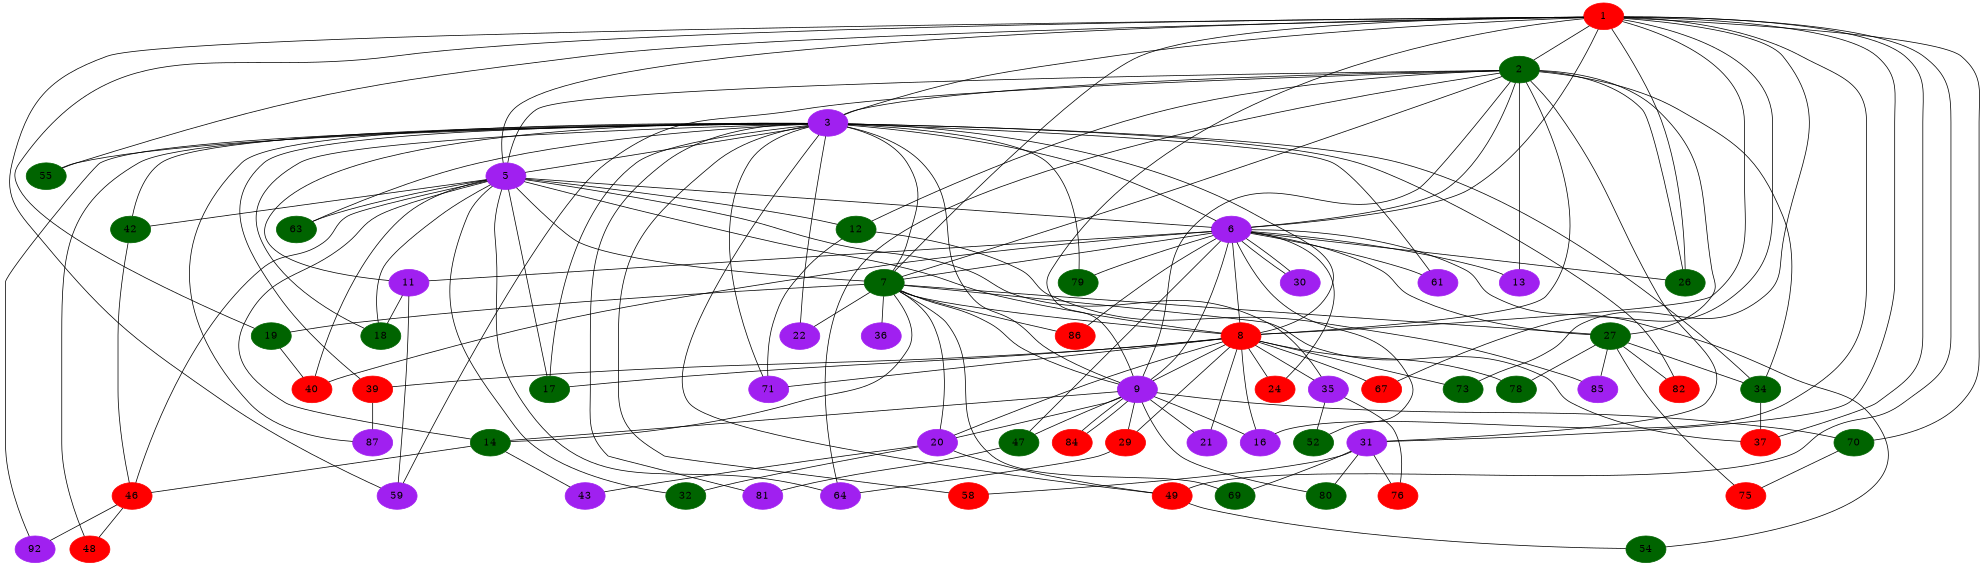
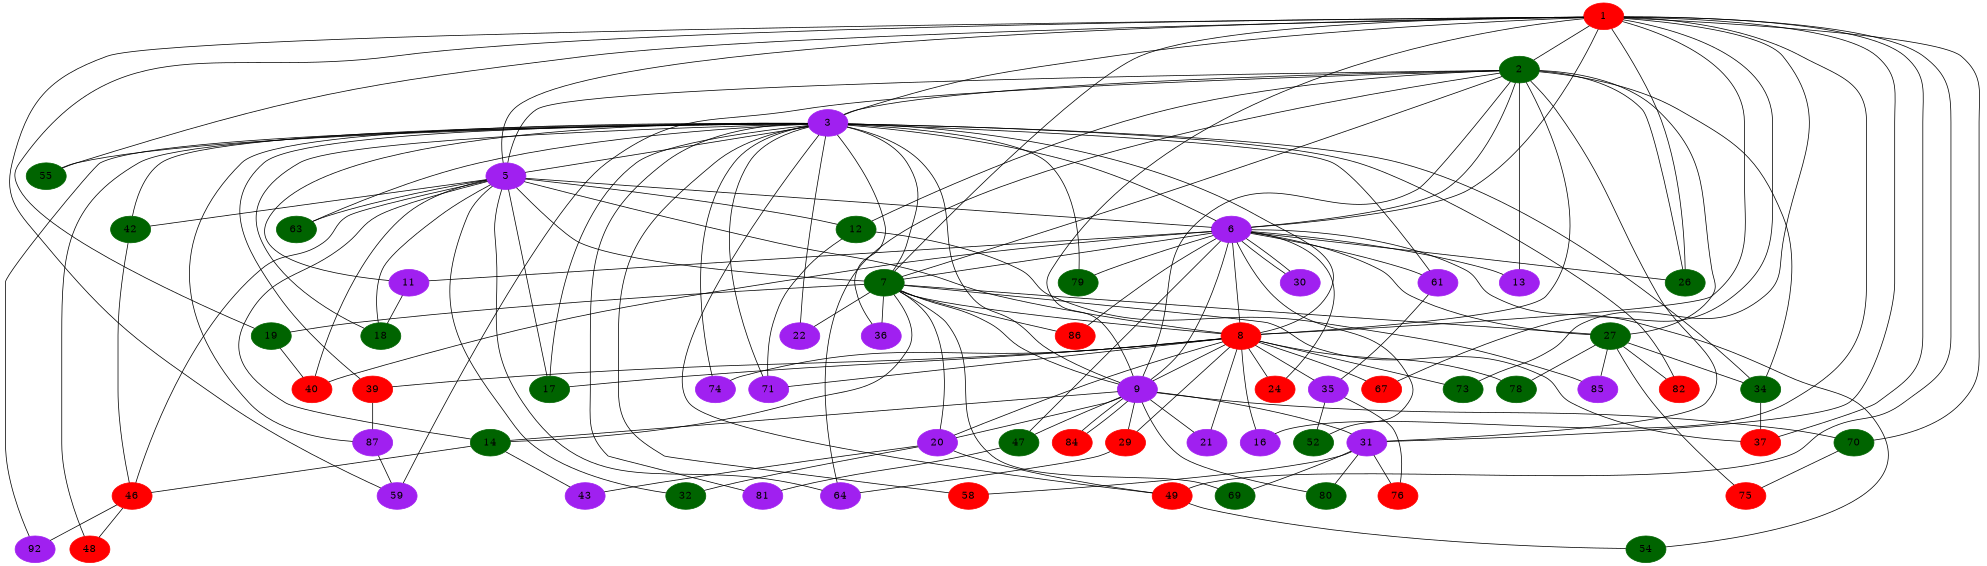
none -> (885, 226)
(977, 274) -> (1387, 339)
none -> (715, 389)
(405, 394) -> (385, 469)
(1200, 415) -> (1256, 408)
